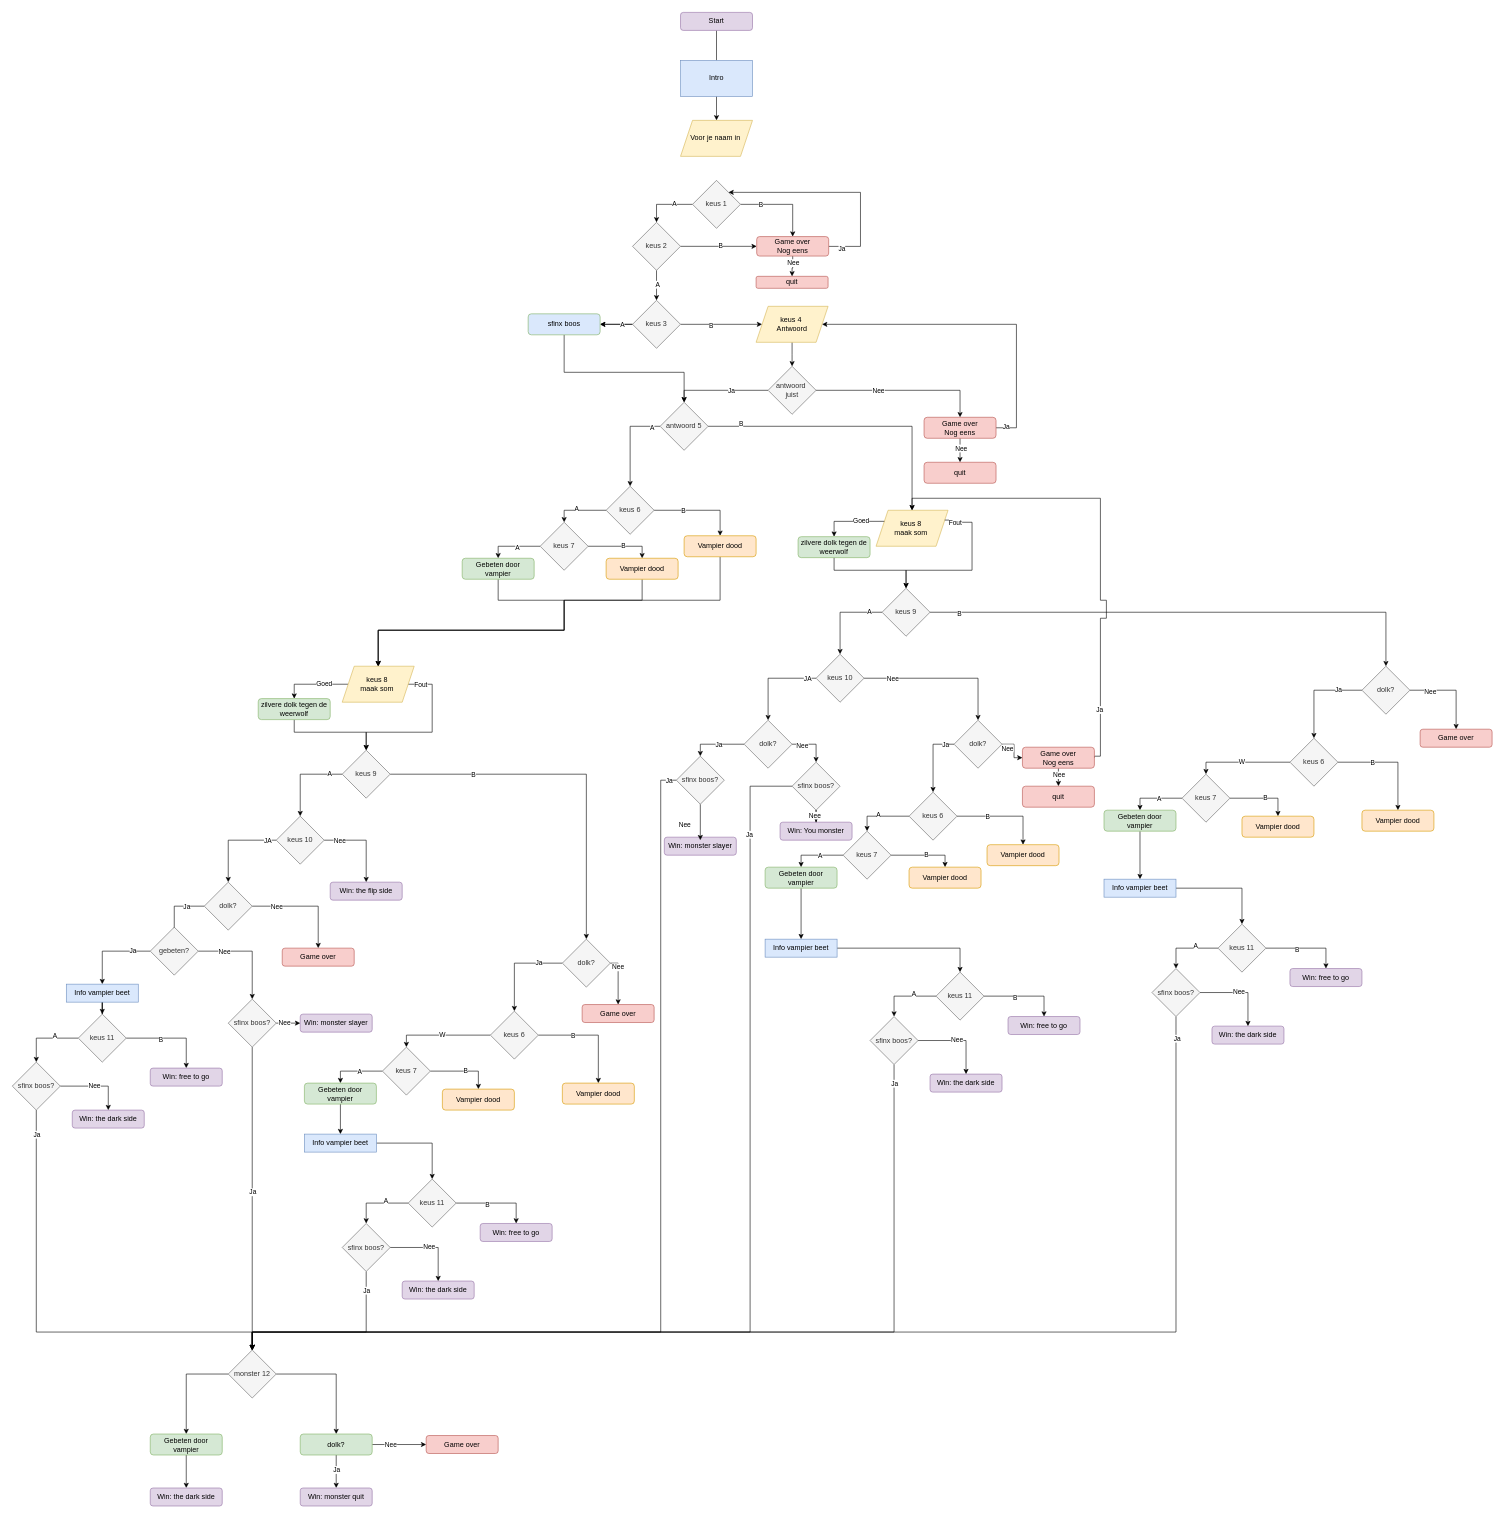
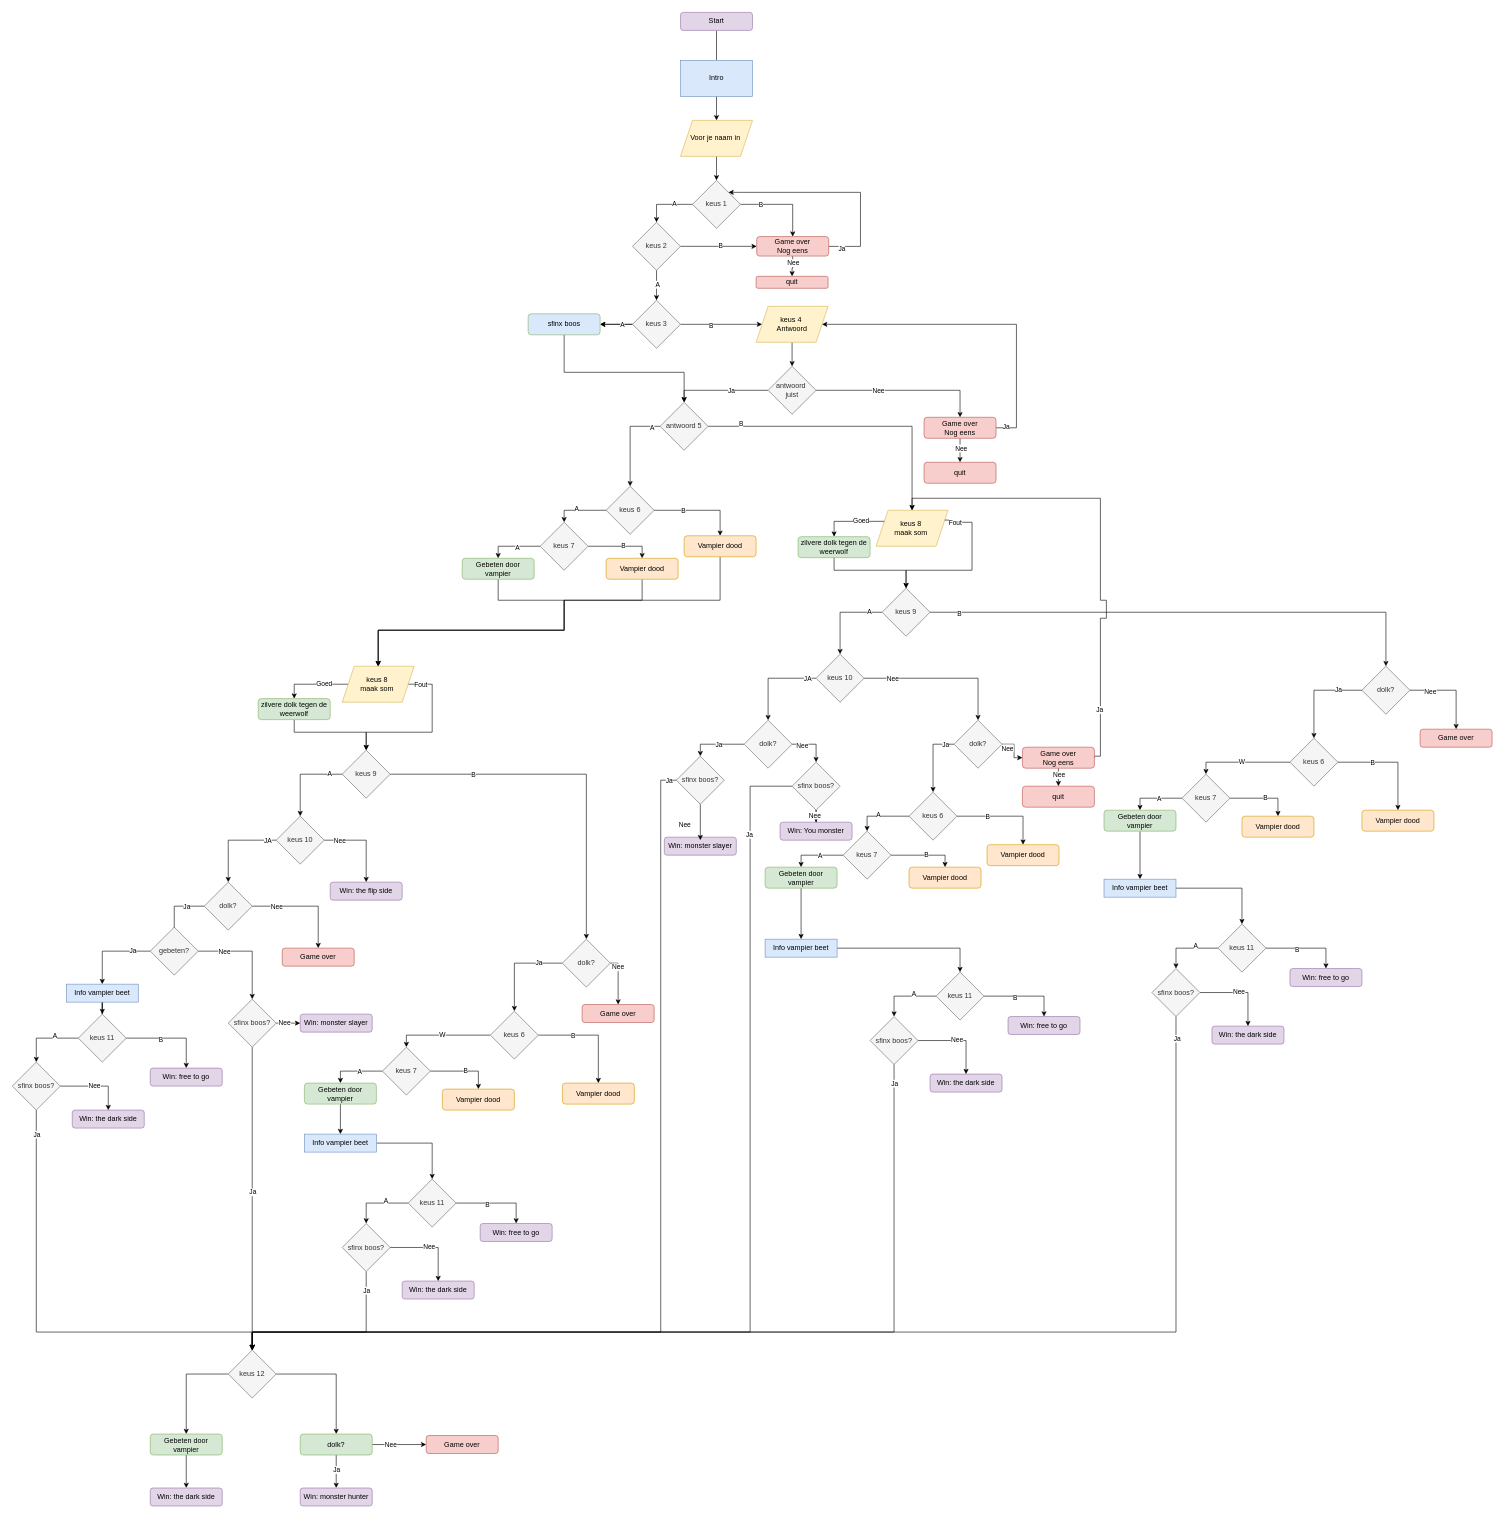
none -> (717, 166)
(252, 1374) -> (252, 1374)
(336, 1497) -> (336, 1497)
